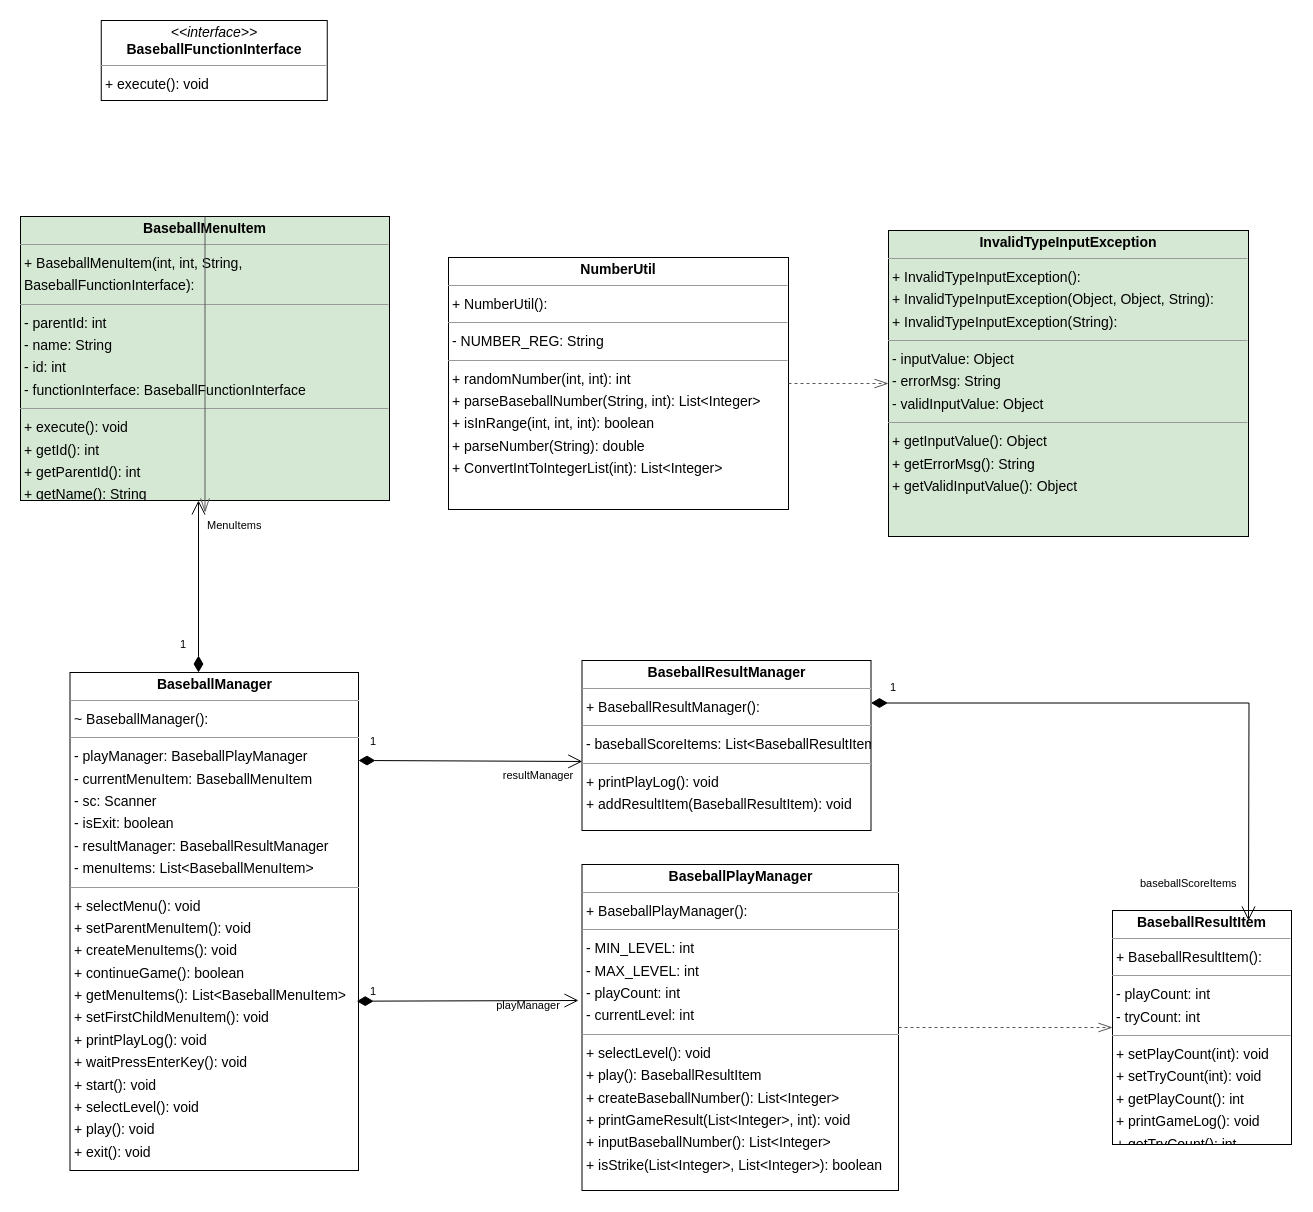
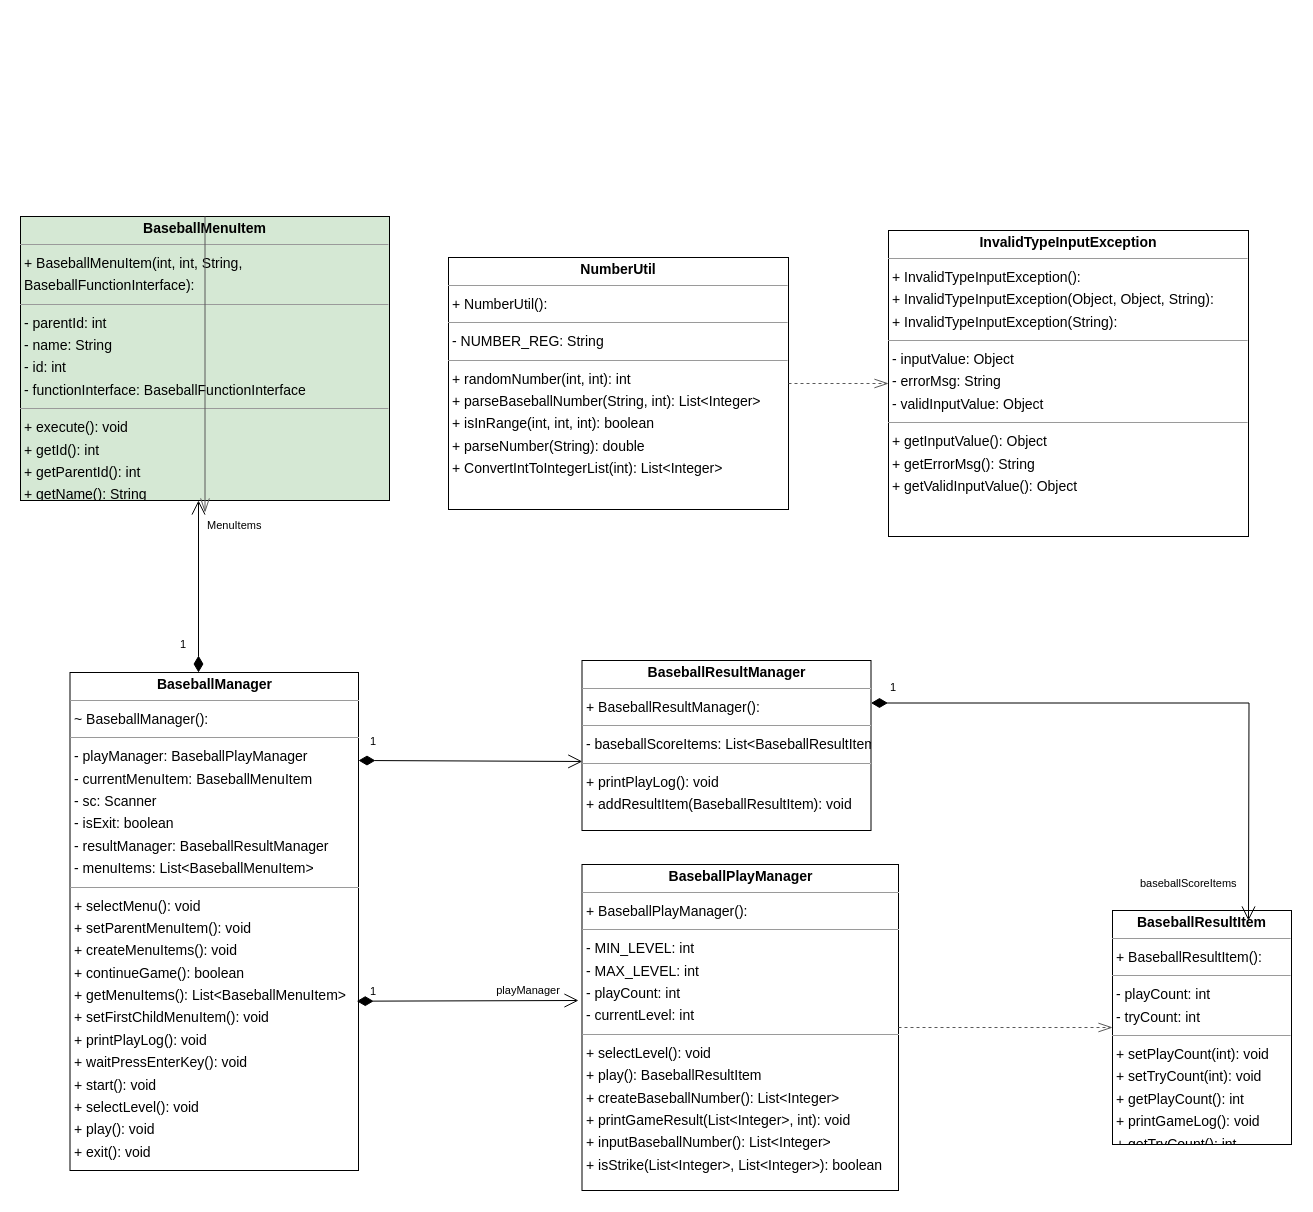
(214, 61) -> none
(1069, 384) -> (1069, 384)
(539, 776) -> none
(529, 1006) -> (529, 991)
